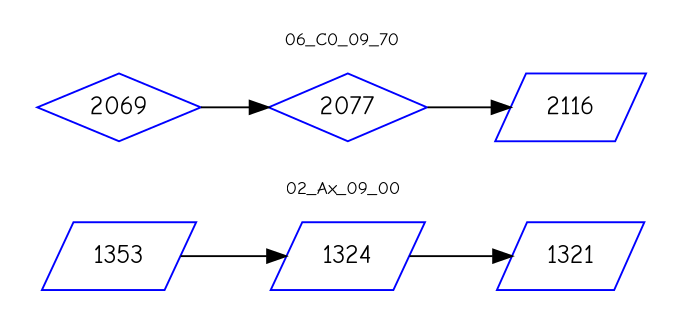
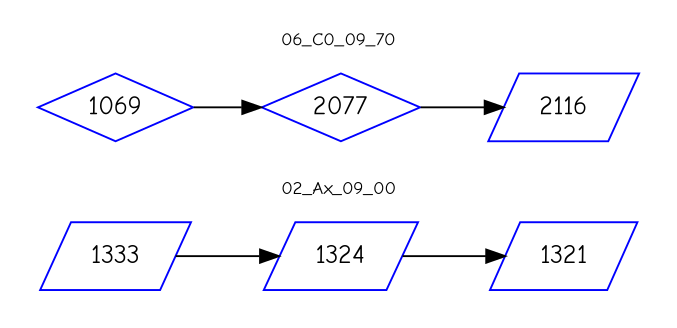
(119, 107) -> (116, 107)
(119, 256) -> (116, 256)
